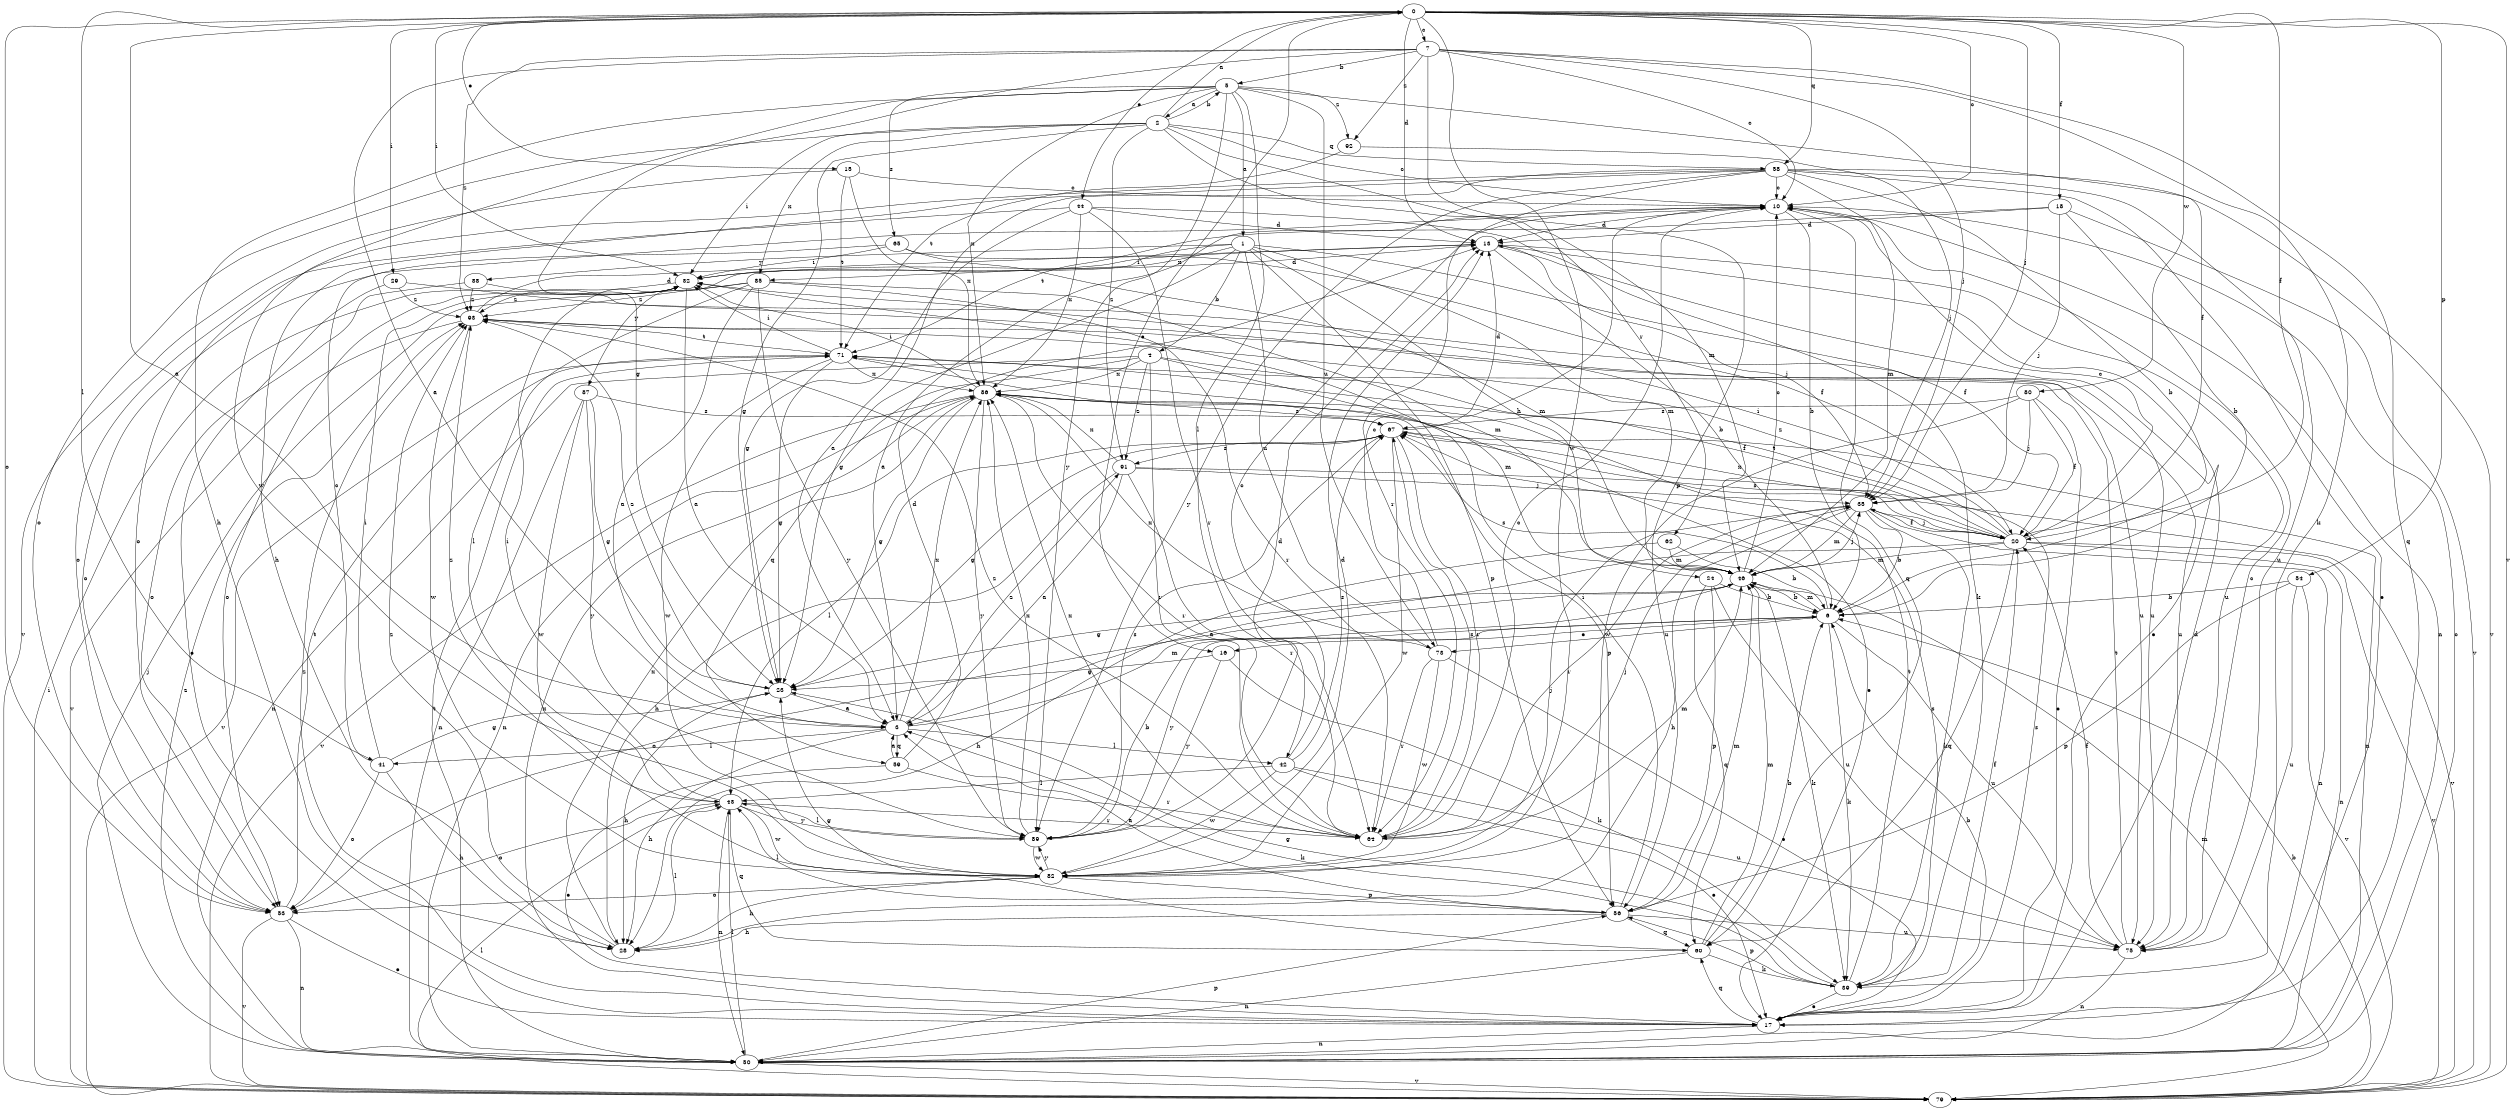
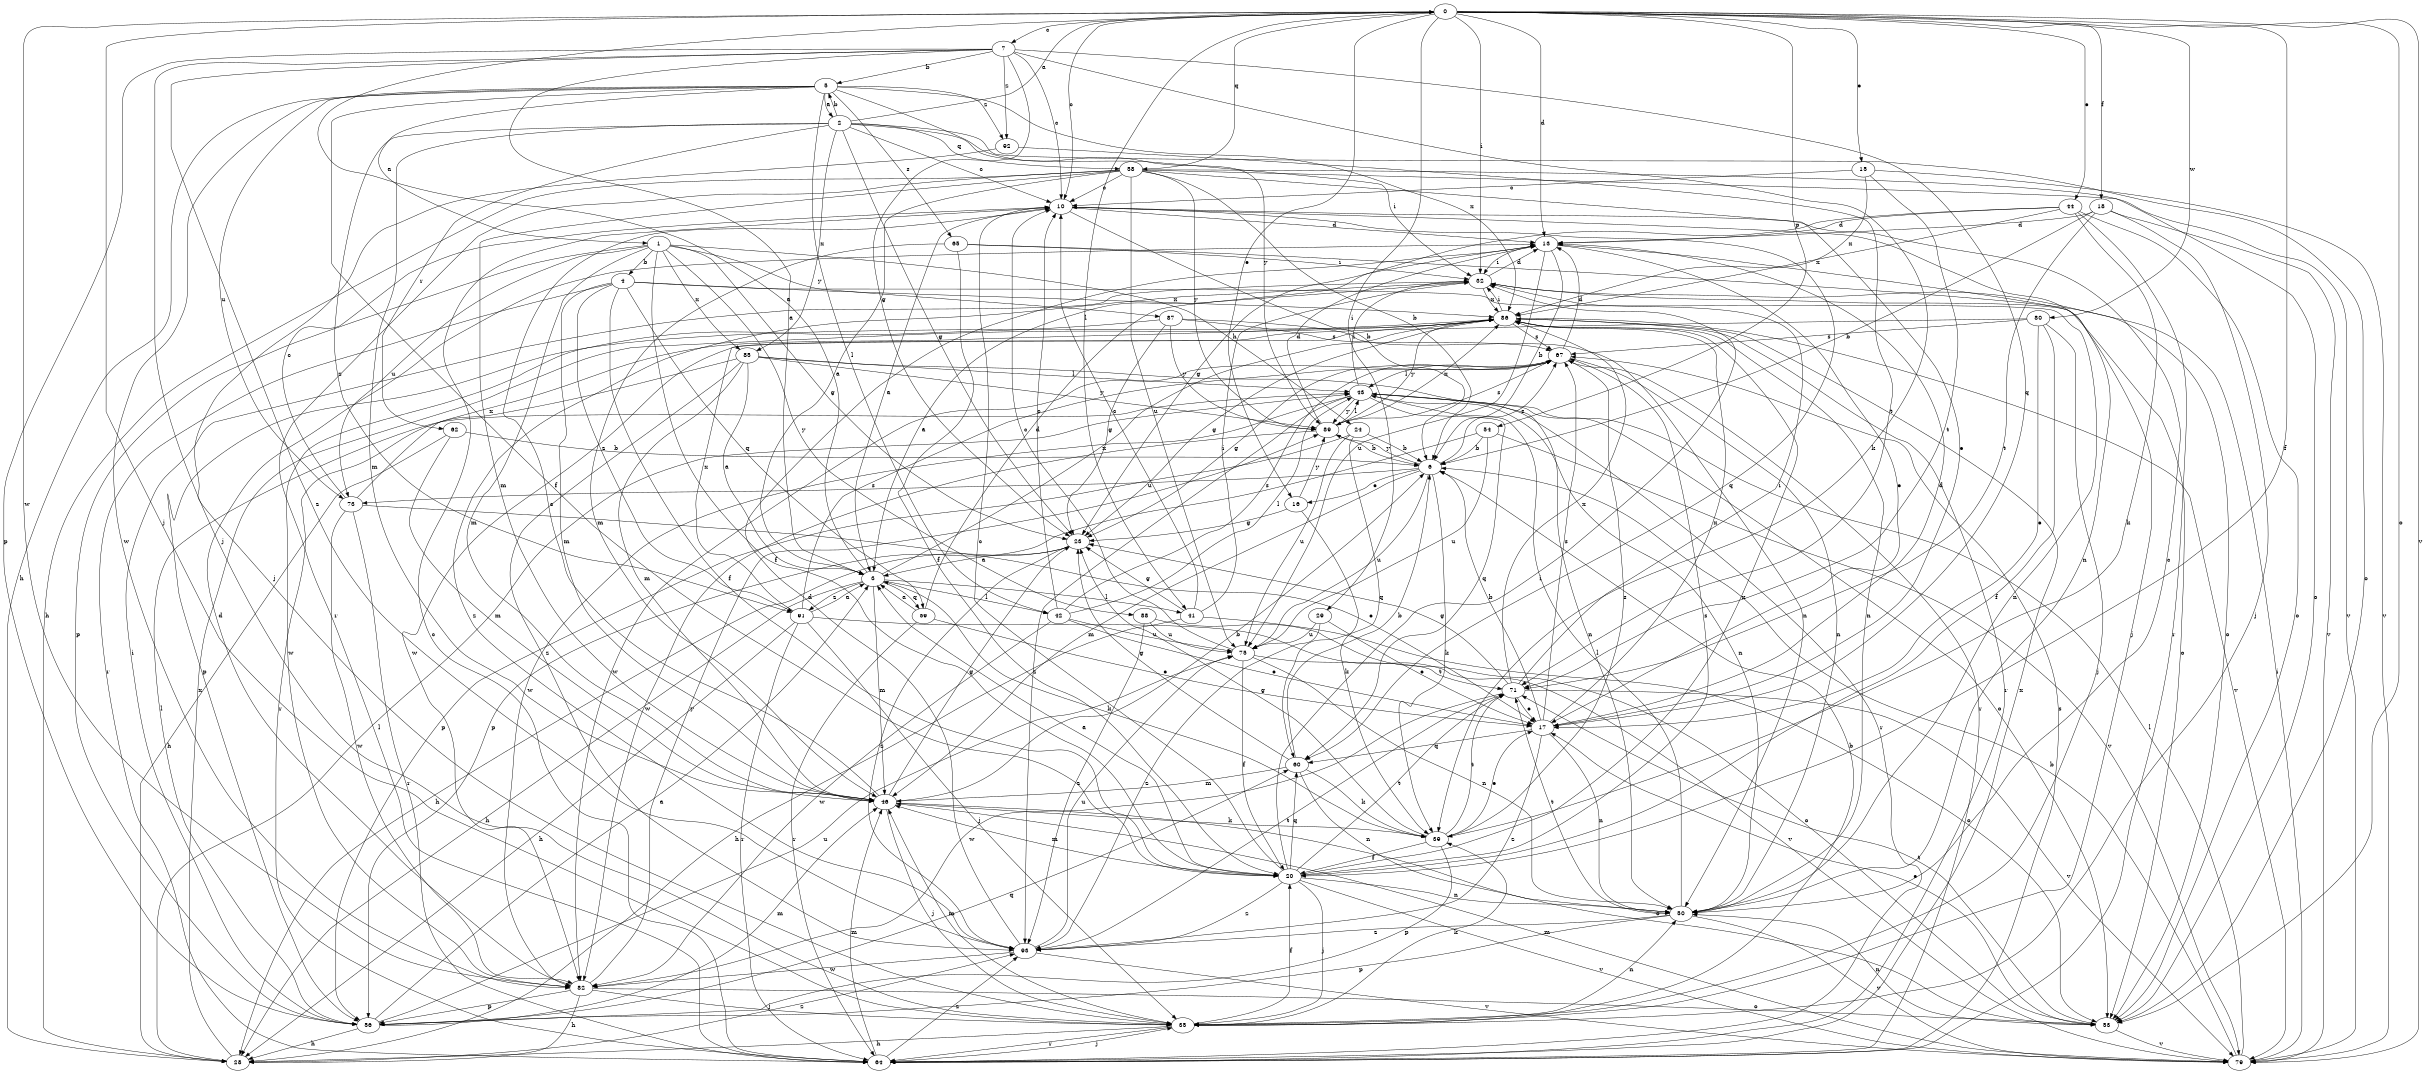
none -> (1486, 294)
(1205, 448) -> (1126, 393)
(148, 672) -> (1590, 635)
